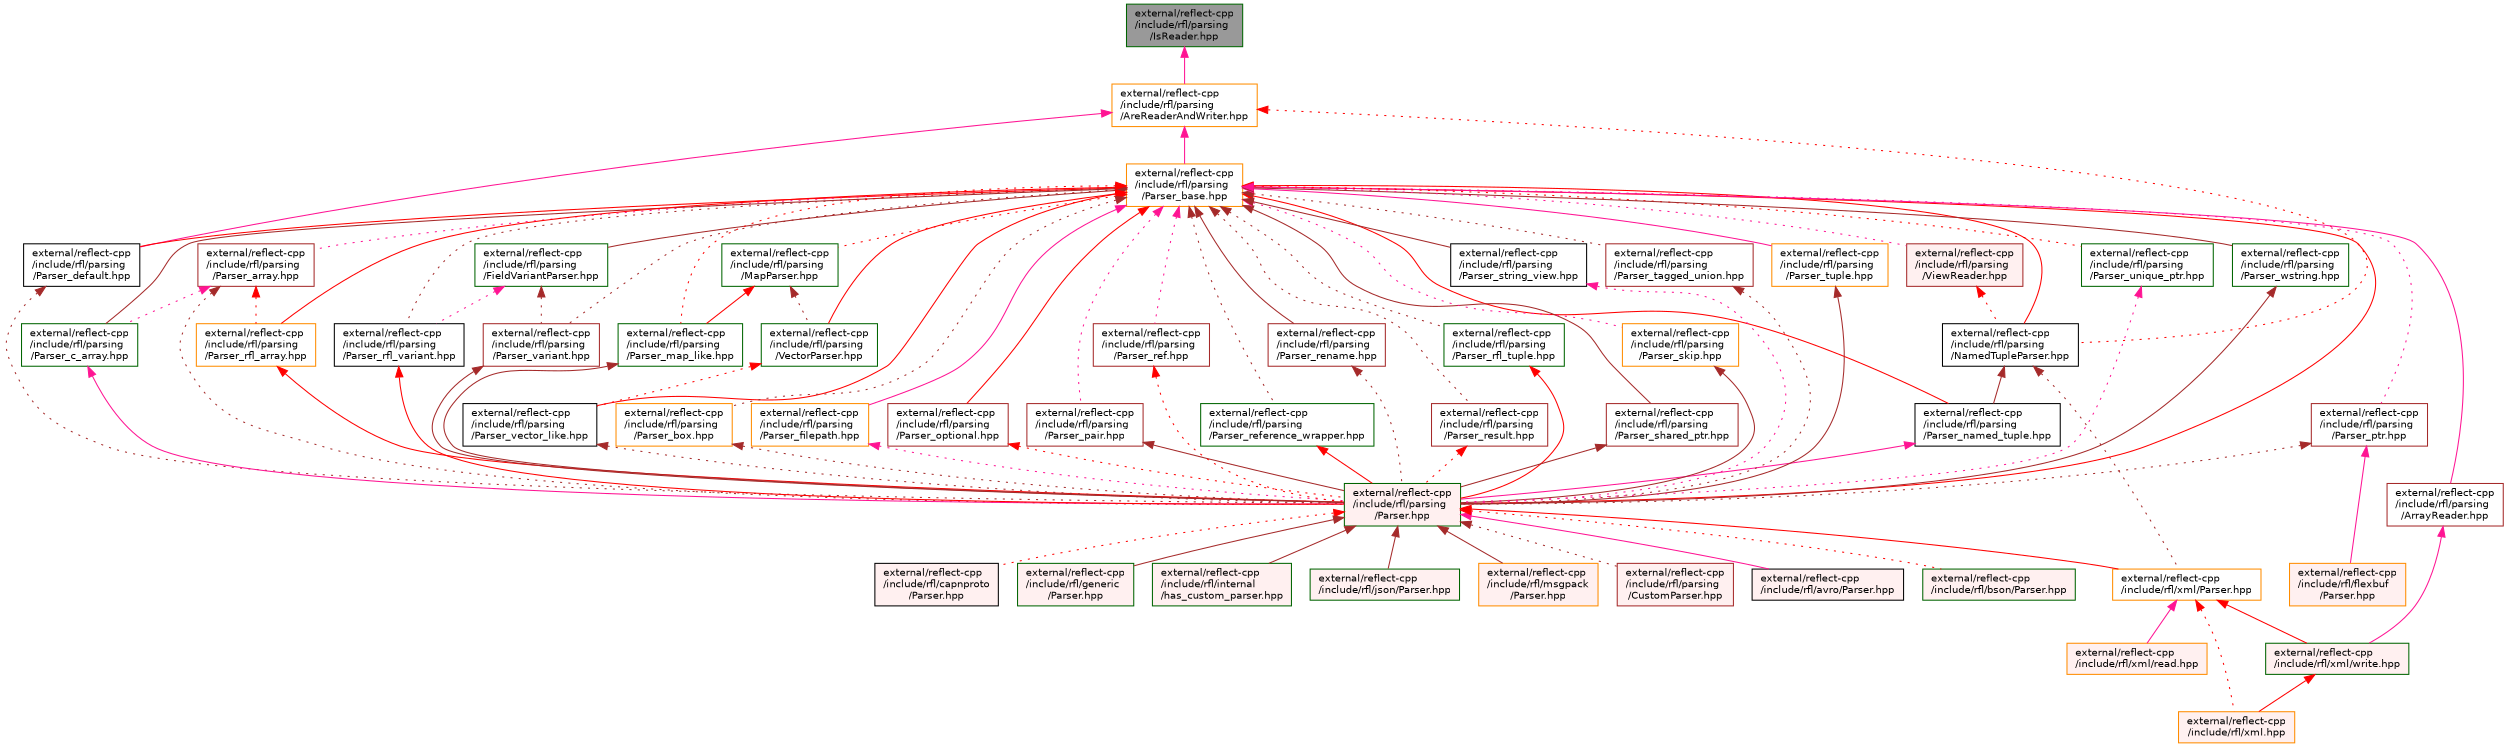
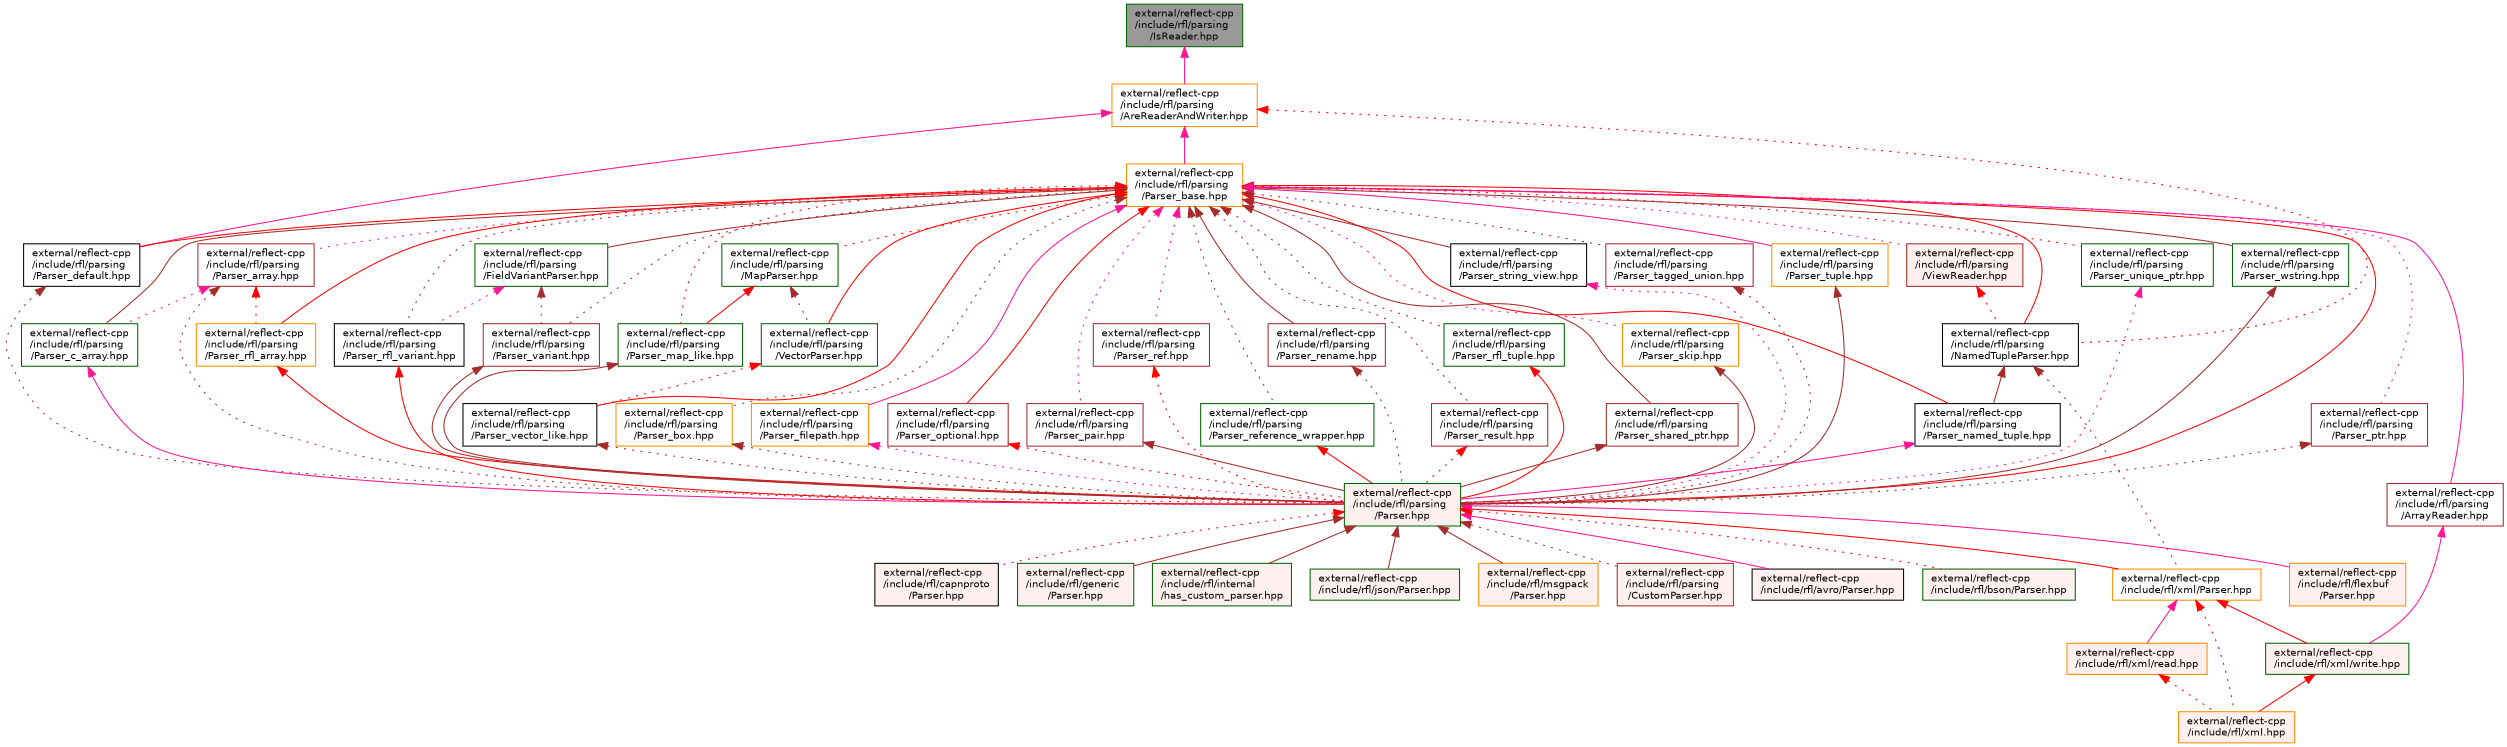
(2358, 510) -> (1881, 521)
none -> (2191, 696)
